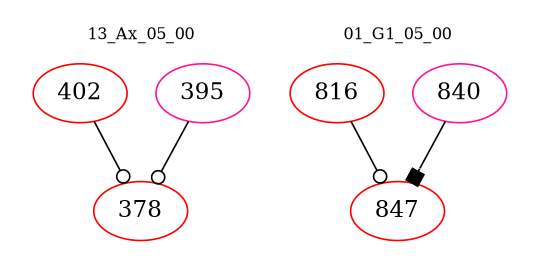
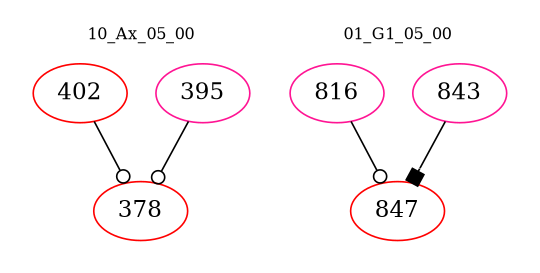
(142, 35) -> (142, 35)
(337, 93) -> (337, 93)
(460, 93) -> (460, 93)
